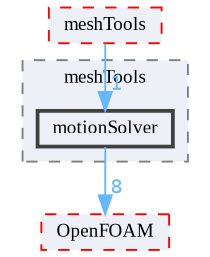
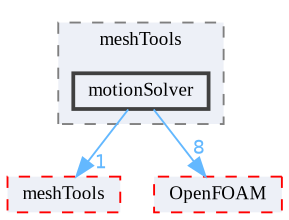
(105, 73) -> (108, 135)
